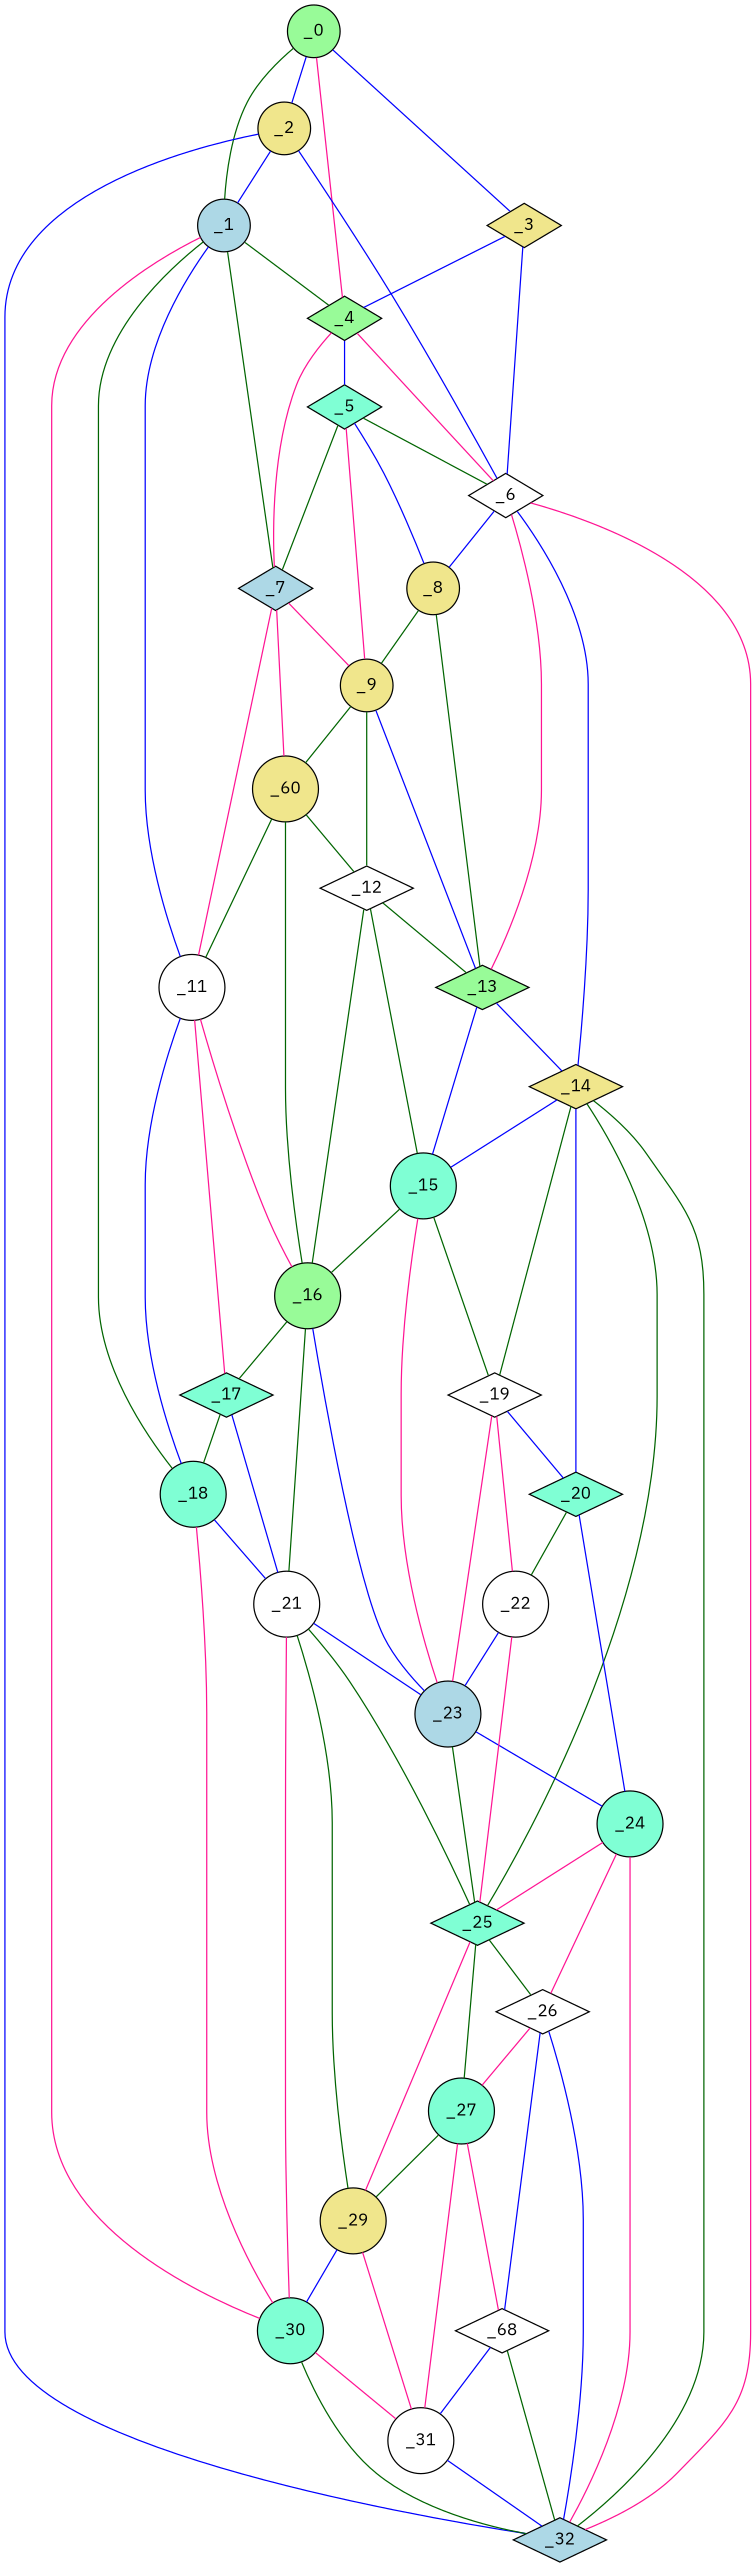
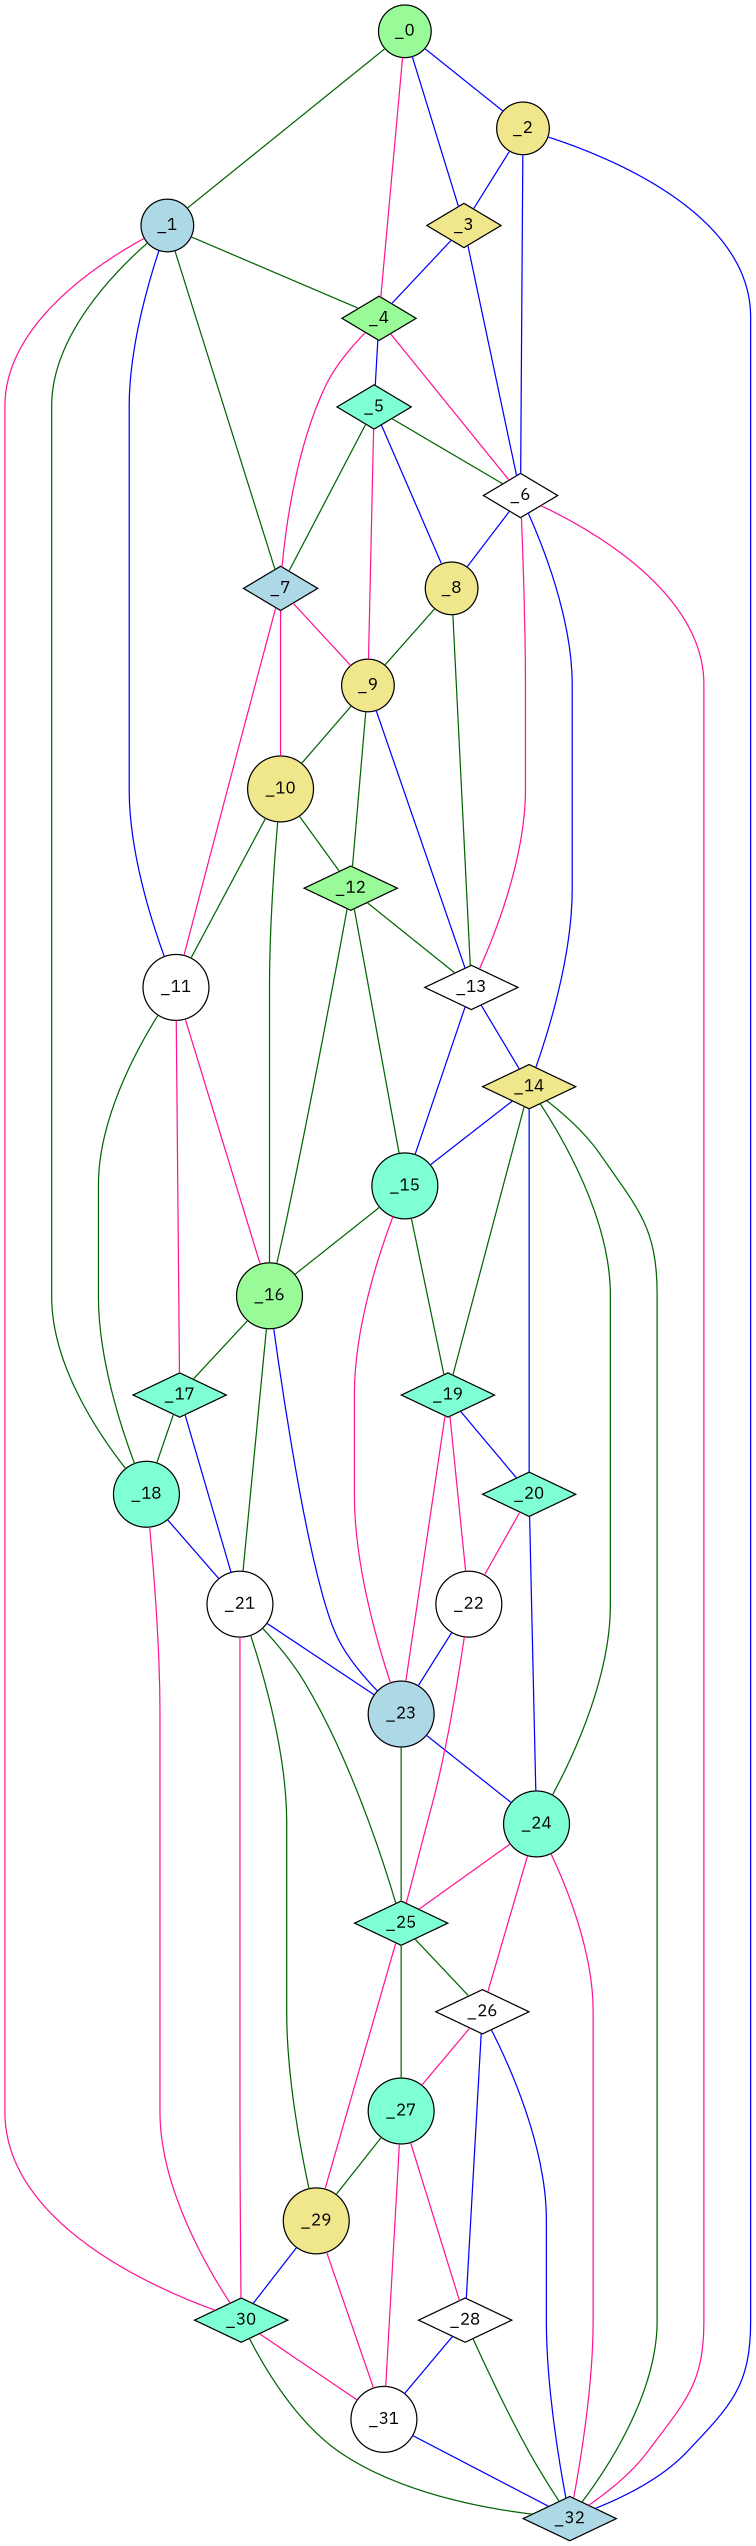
(254, 177) -> (491, 180)
(285, 789) -> (281, 789)
(367, 888) -> (351, 888)
(482, 987) -> (471, 987)
(145, 1241) -> (98, 1236)
(495, 1395) -> (448, 1395)
(644, 1513) -> (610, 1447)
(549, 1544) -> (502, 1544)
(290, 2331) -> (241, 2320)
(502, 2331) -> (465, 2320)
